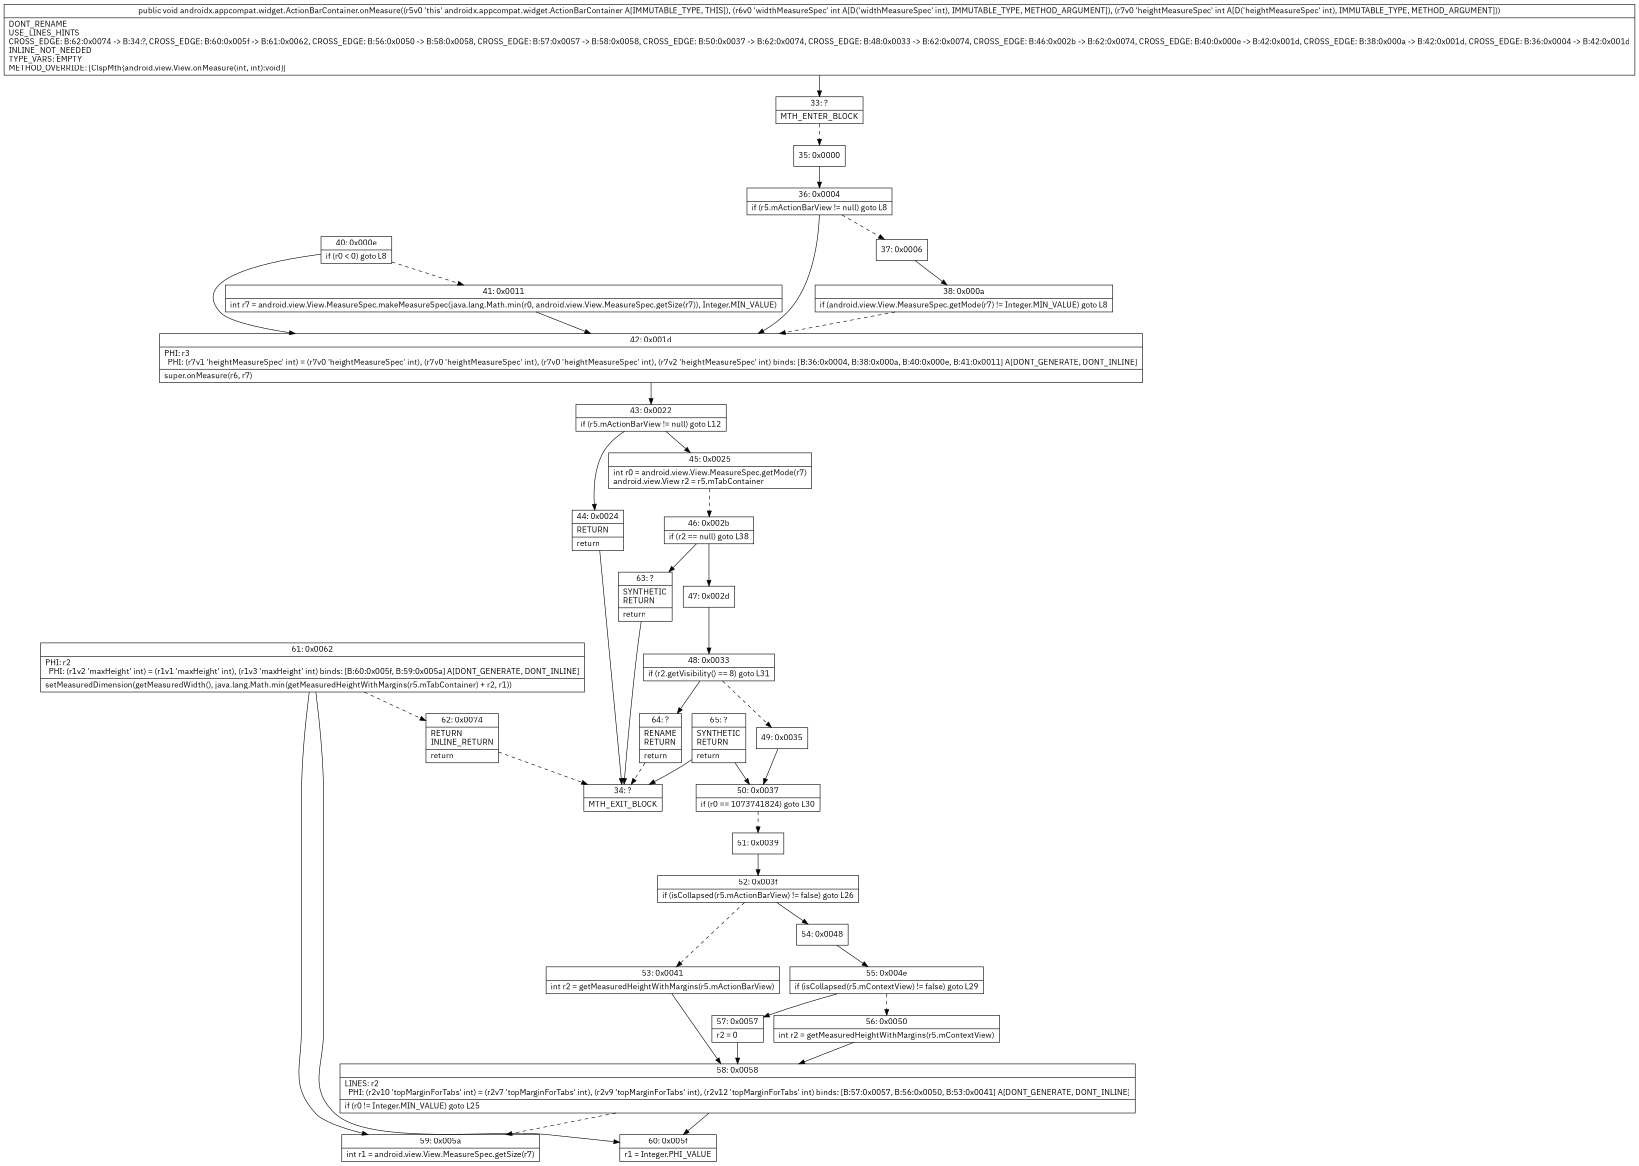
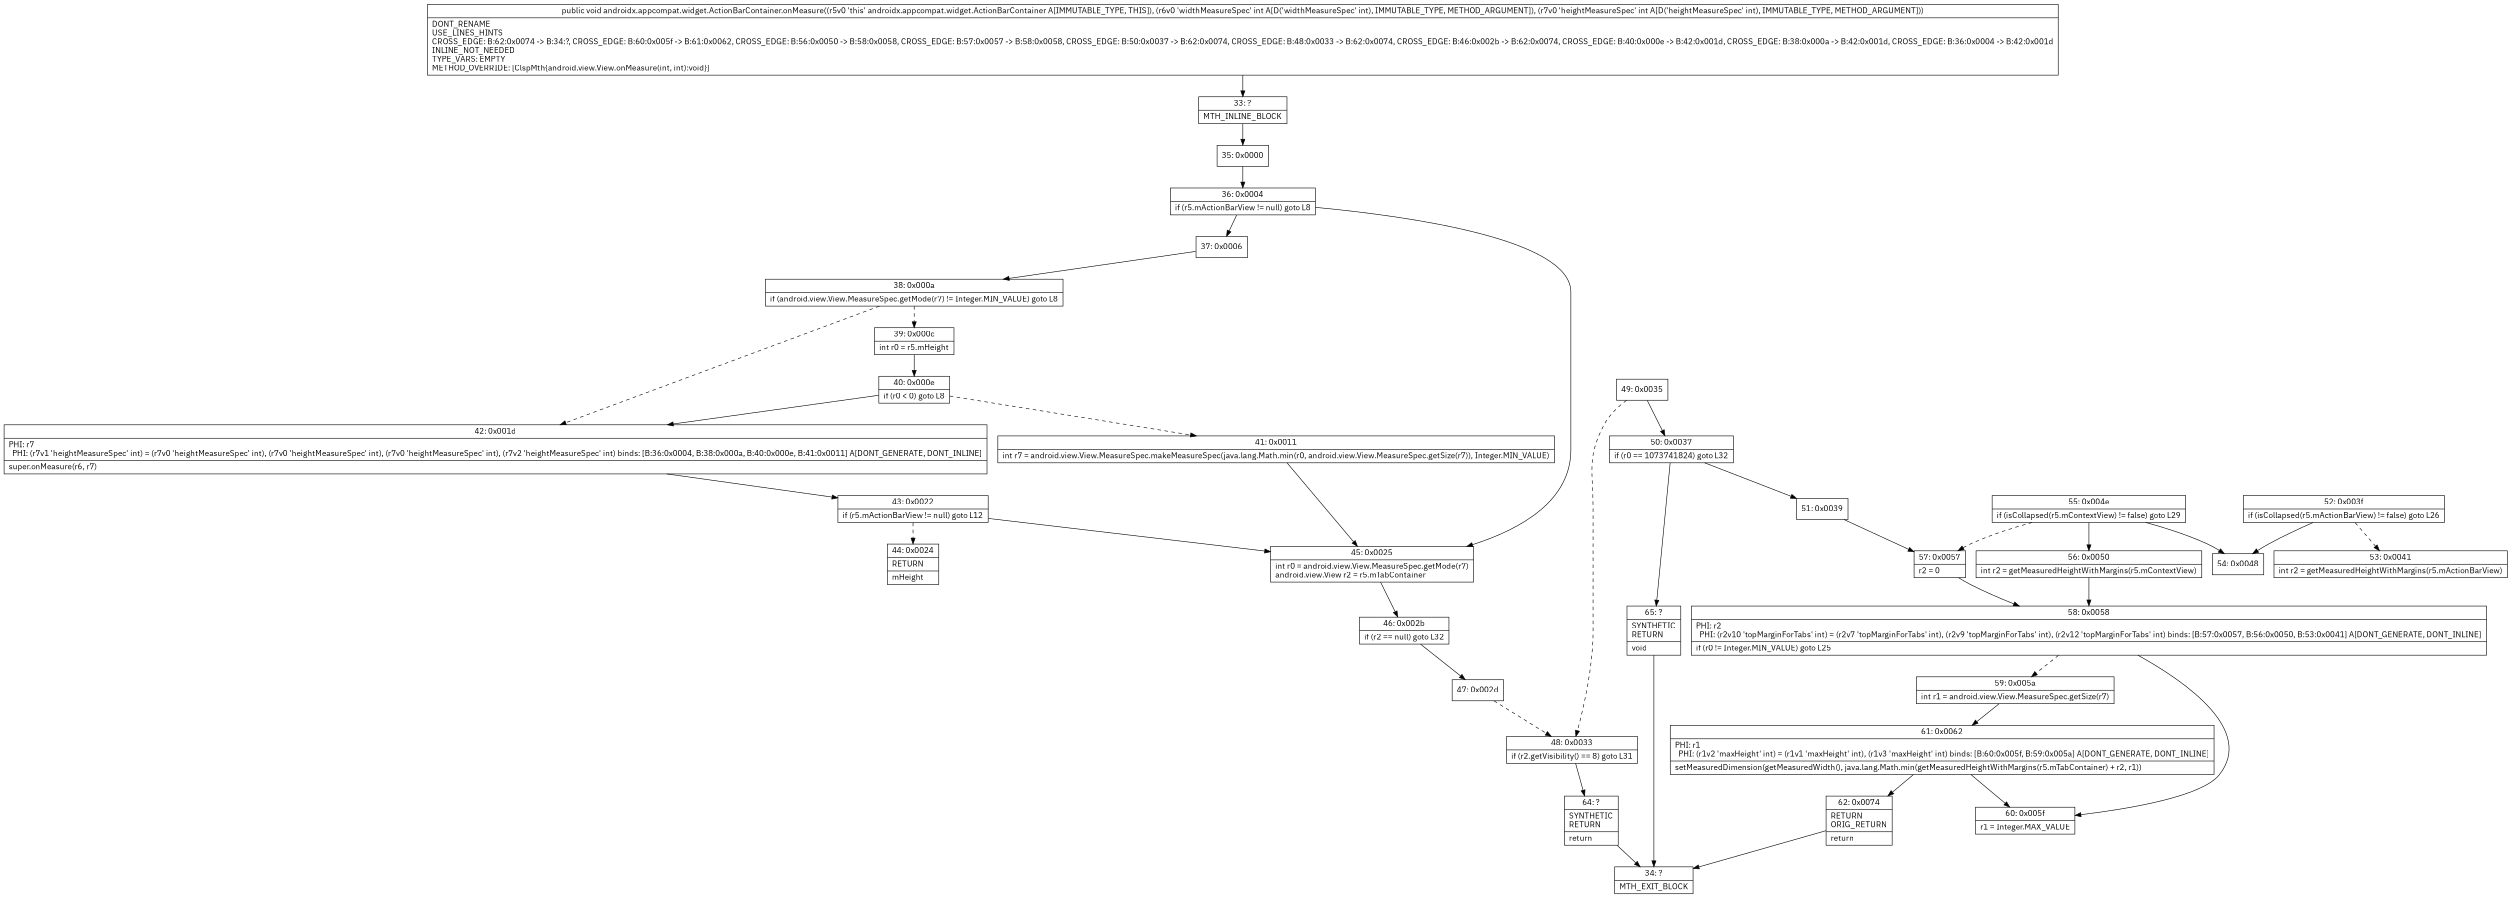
(819, 117) -> (1243, 117)
(819, 131) -> (1243, 131)
(861, 226) -> (1233, 223)
(807, 281) -> (1571, 304)
(561, 322) -> (1320, 502)
none -> (914, 341)
(178, 353) -> (23, 445)
(599, 463) -> (913, 530)
(710, 500) -> (1388, 597)
(709, 537) -> (1404, 637)
(589, 543) -> (908, 577)
(645, 597) -> none
(709, 628) -> (1520, 717)
(59, 663) -> (1689, 745)
(610, 665) -> none
(745, 702) -> (1593, 561)
(392, 705) -> (1903, 783)
(660, 734) -> (1591, 816)
(462, 742) -> (1859, 825)
(708, 756) -> (1640, 648)
(540, 767) -> (1762, 849)
(640, 771) -> (1626, 854)
(741, 771) -> (1663, 531)
(758, 804) -> (1671, 456)
(758, 819) -> (1748, 480)
(758, 862) -> (1876, 534)
(301, 930) -> (1988, 713)
(850, 954) -> (2183, 534)
(887, 1002) -> (2089, 534)
(803, 1004) -> (1997, 533)
(695, 1026) -> none
(363, 1084) -> (1710, 626)
(668, 1155) -> (2025, 827)
